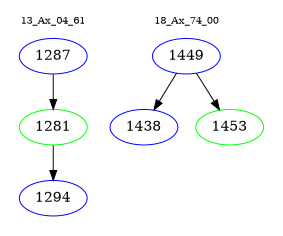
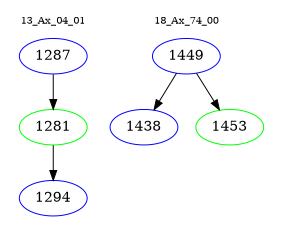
(53, 21) -> (53, 21)
